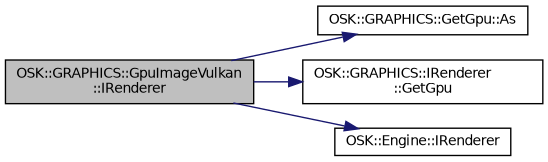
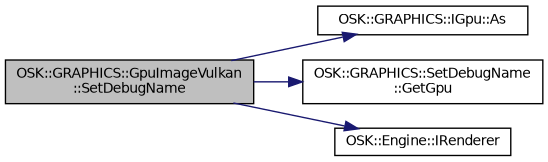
(423, 20) -> (423, 20)
(130, 82) -> (130, 82)
(423, 82) -> (423, 82)
